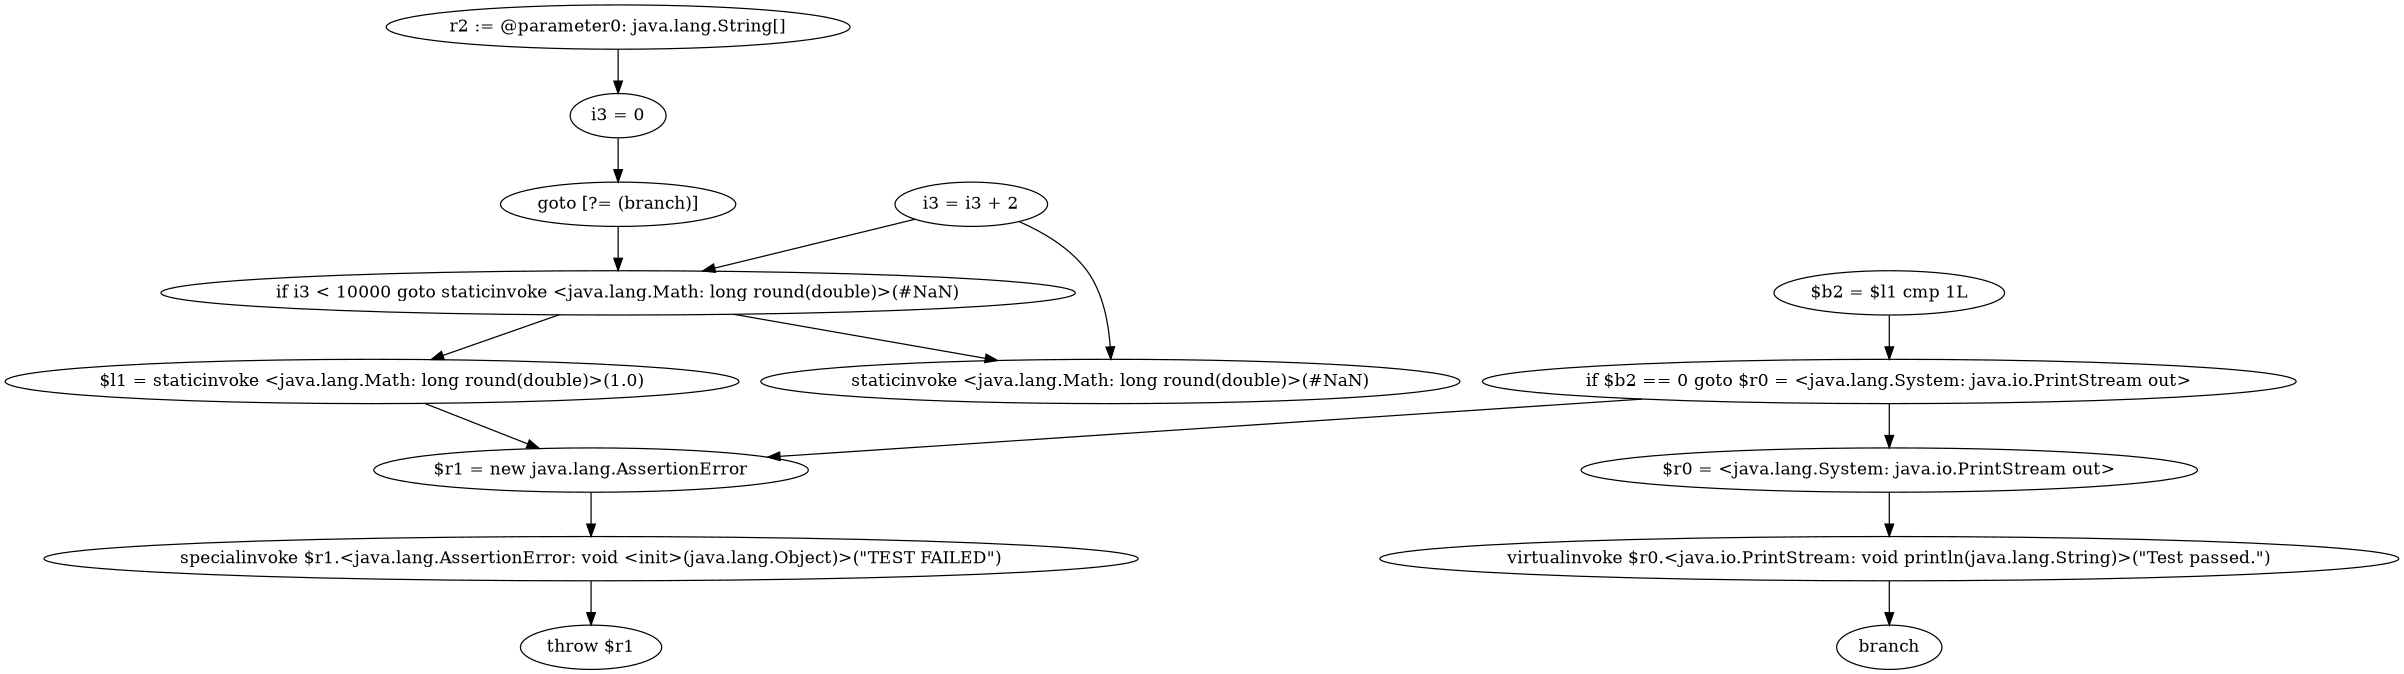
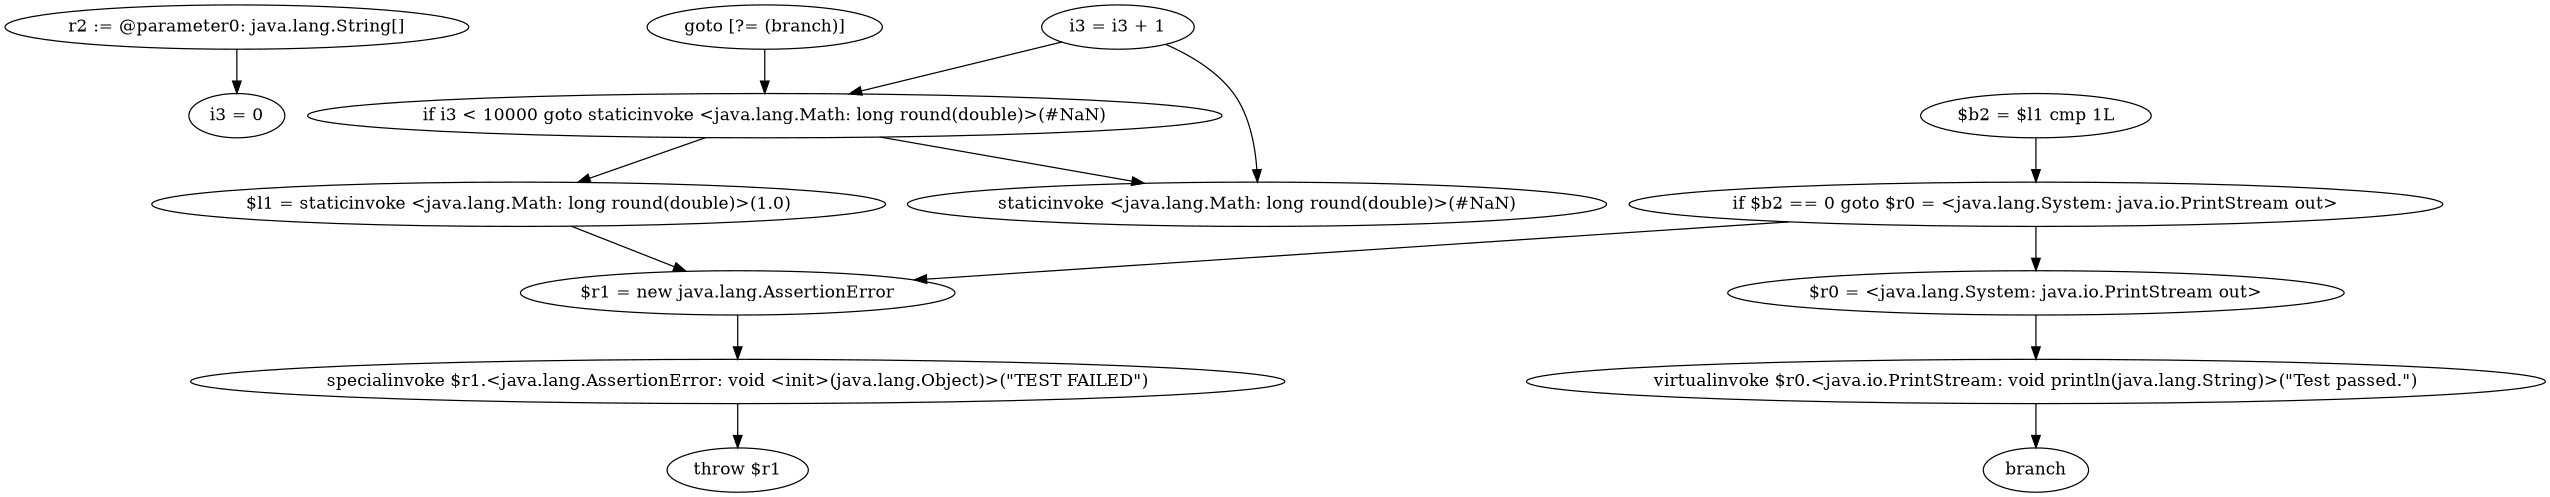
(618, 154) -> none
(971, 204) -> (1118, 27)
